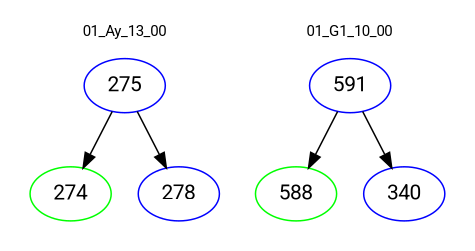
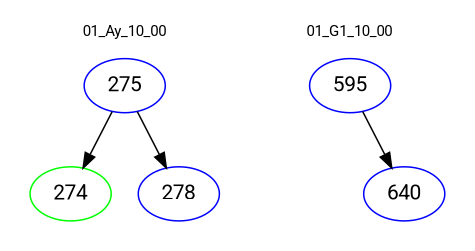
(125, 32) -> (125, 32)
(350, 86) -> (350, 86)
(296, 194) -> none
(404, 194) -> (404, 194)
